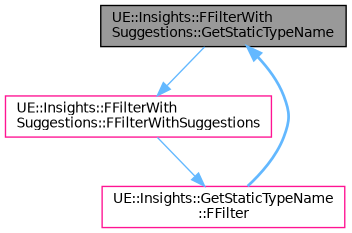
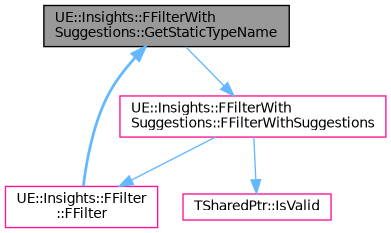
(223, 207) -> (82, 207)
none -> (257, 207)
